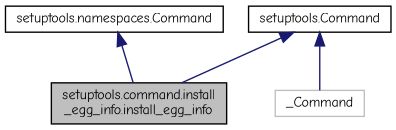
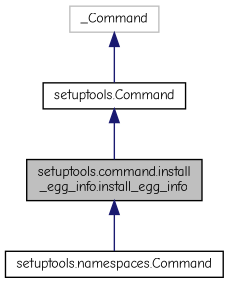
(128, 64) -> (114, 233)
(320, 68) -> (114, 65)
